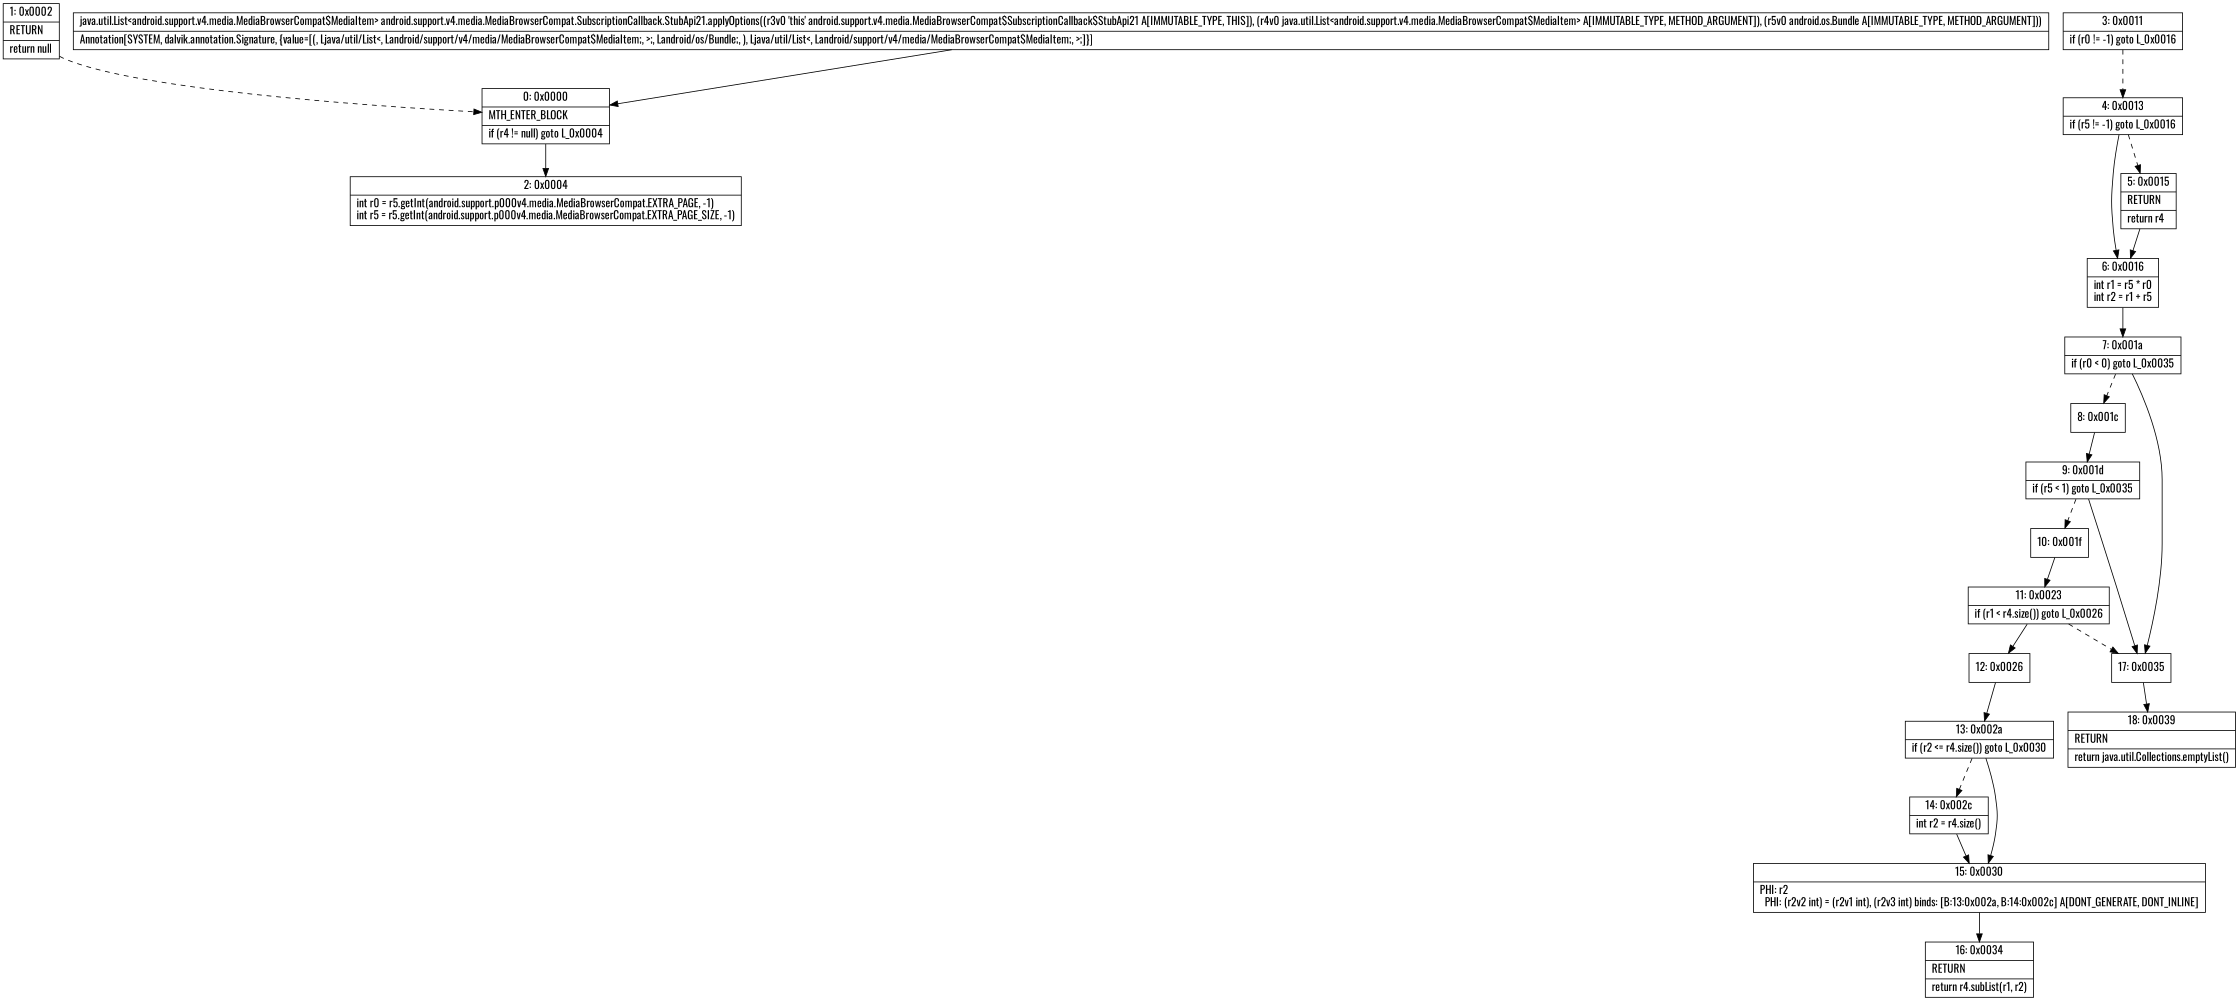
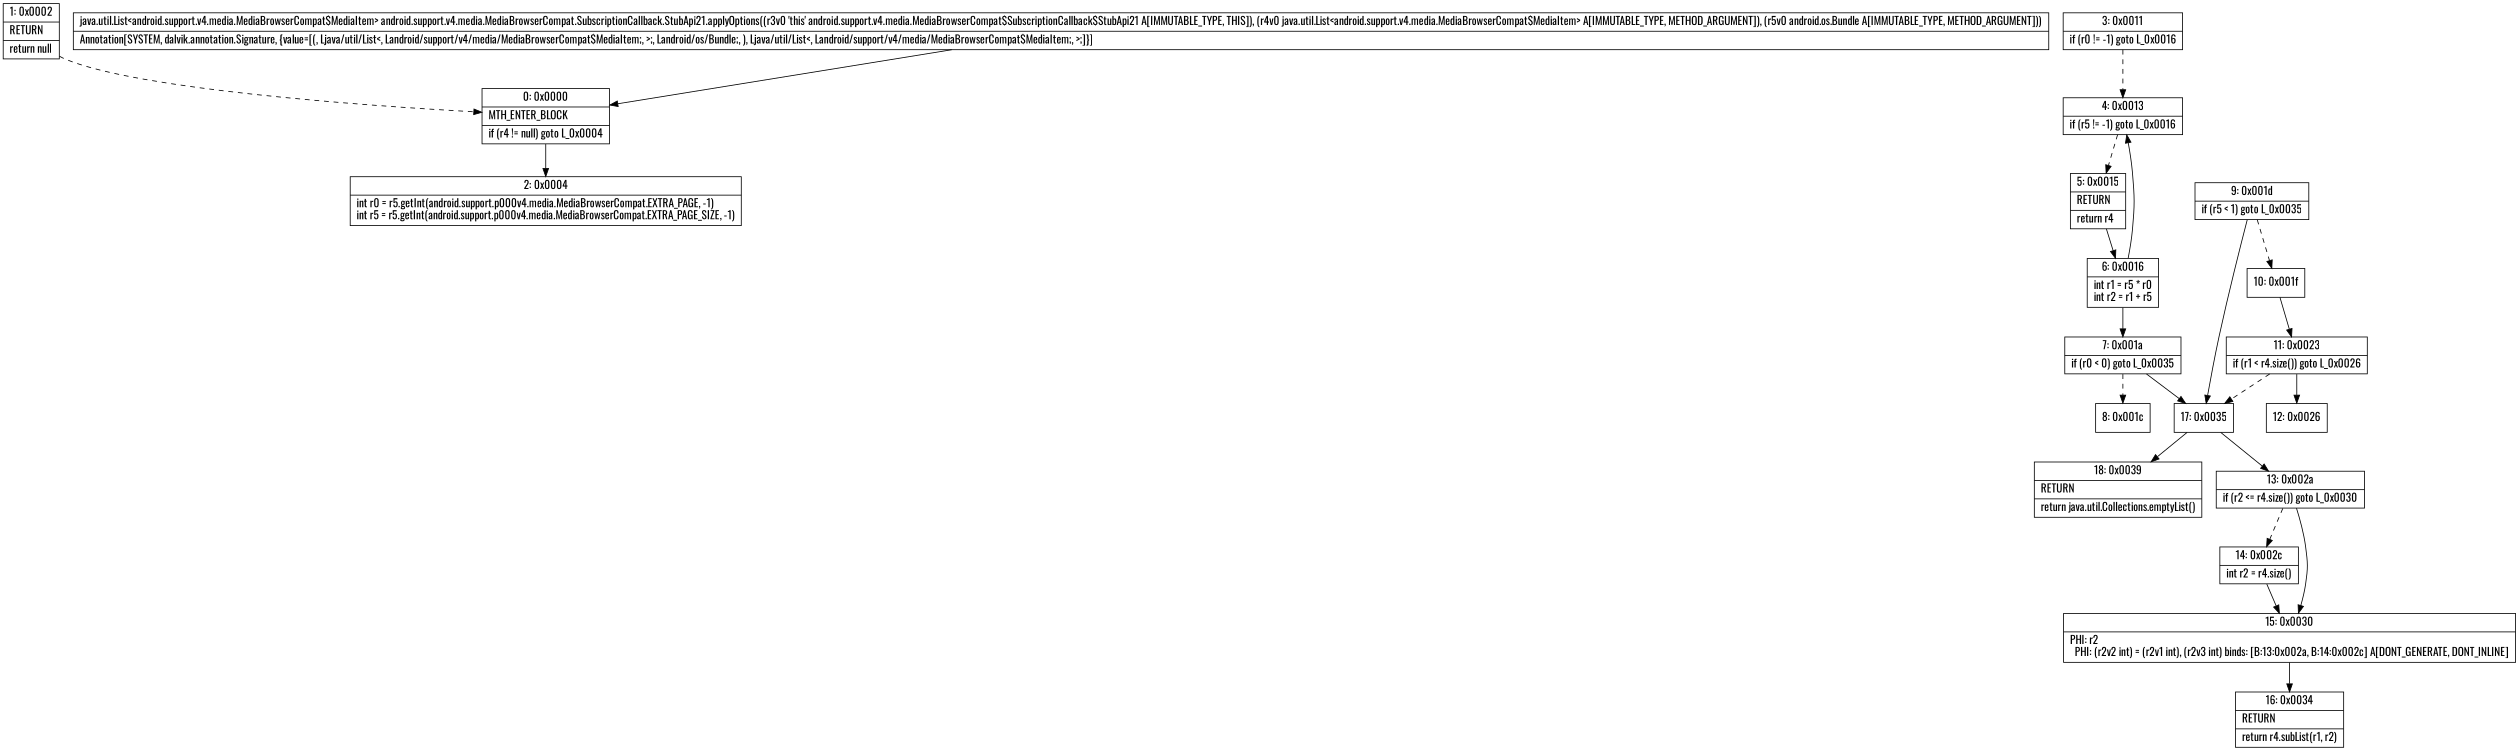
(2112, 192) -> (2134, 201)
(2092, 443) -> none
(1991, 698) -> (2241, 449)
